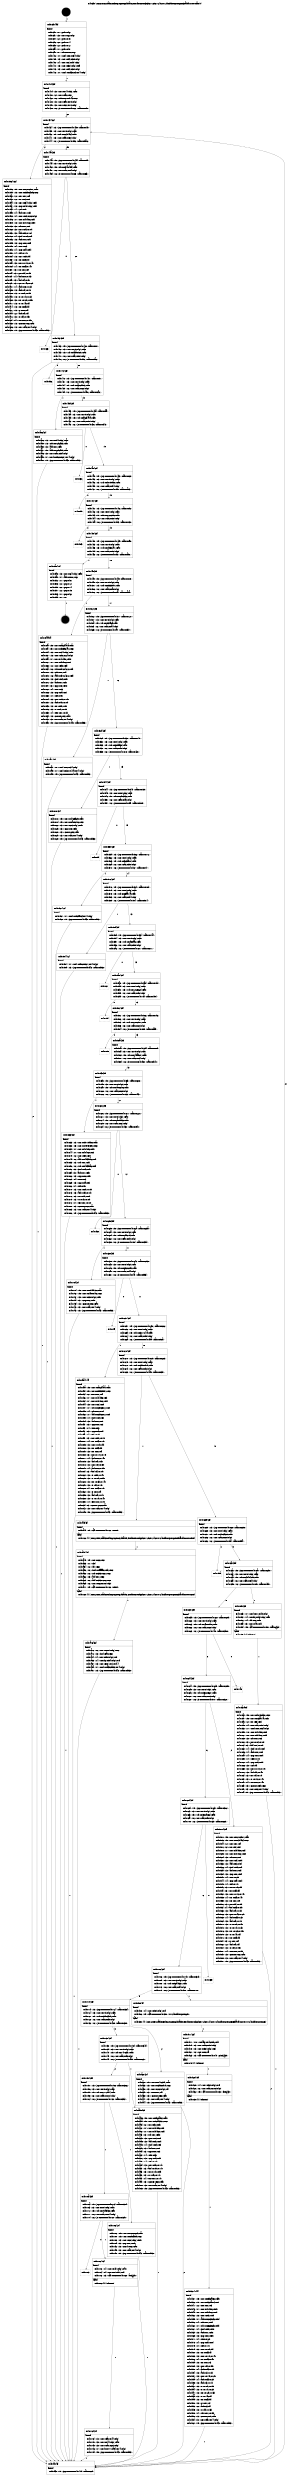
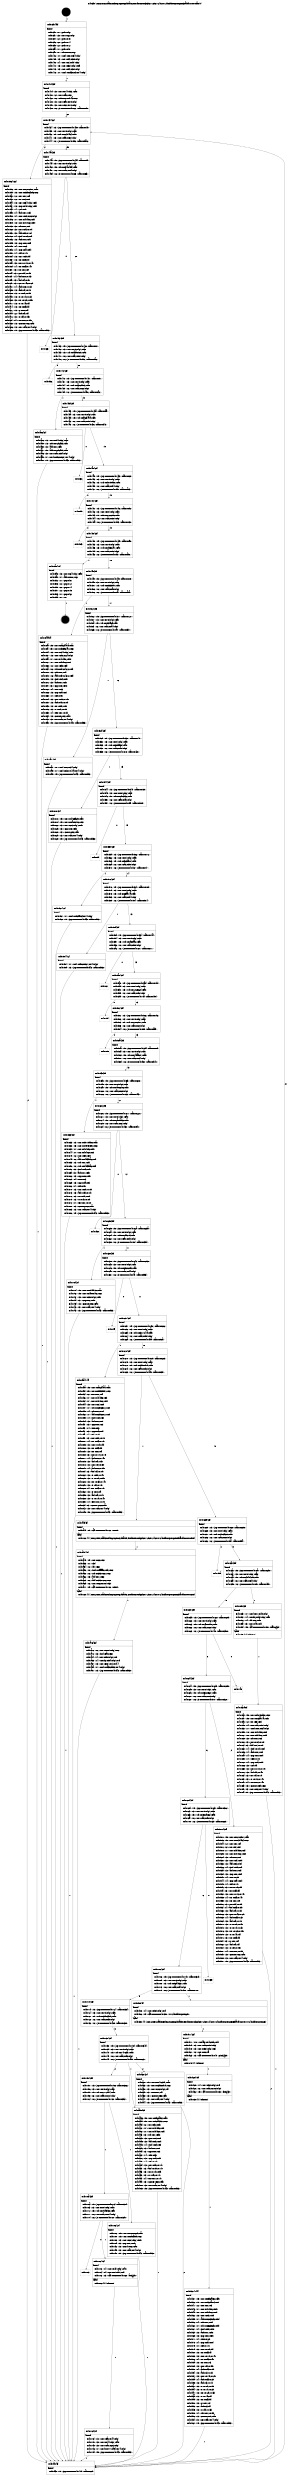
(32, 1411) -> (27, 1404)
(155, 2041) -> (140, 2067)
